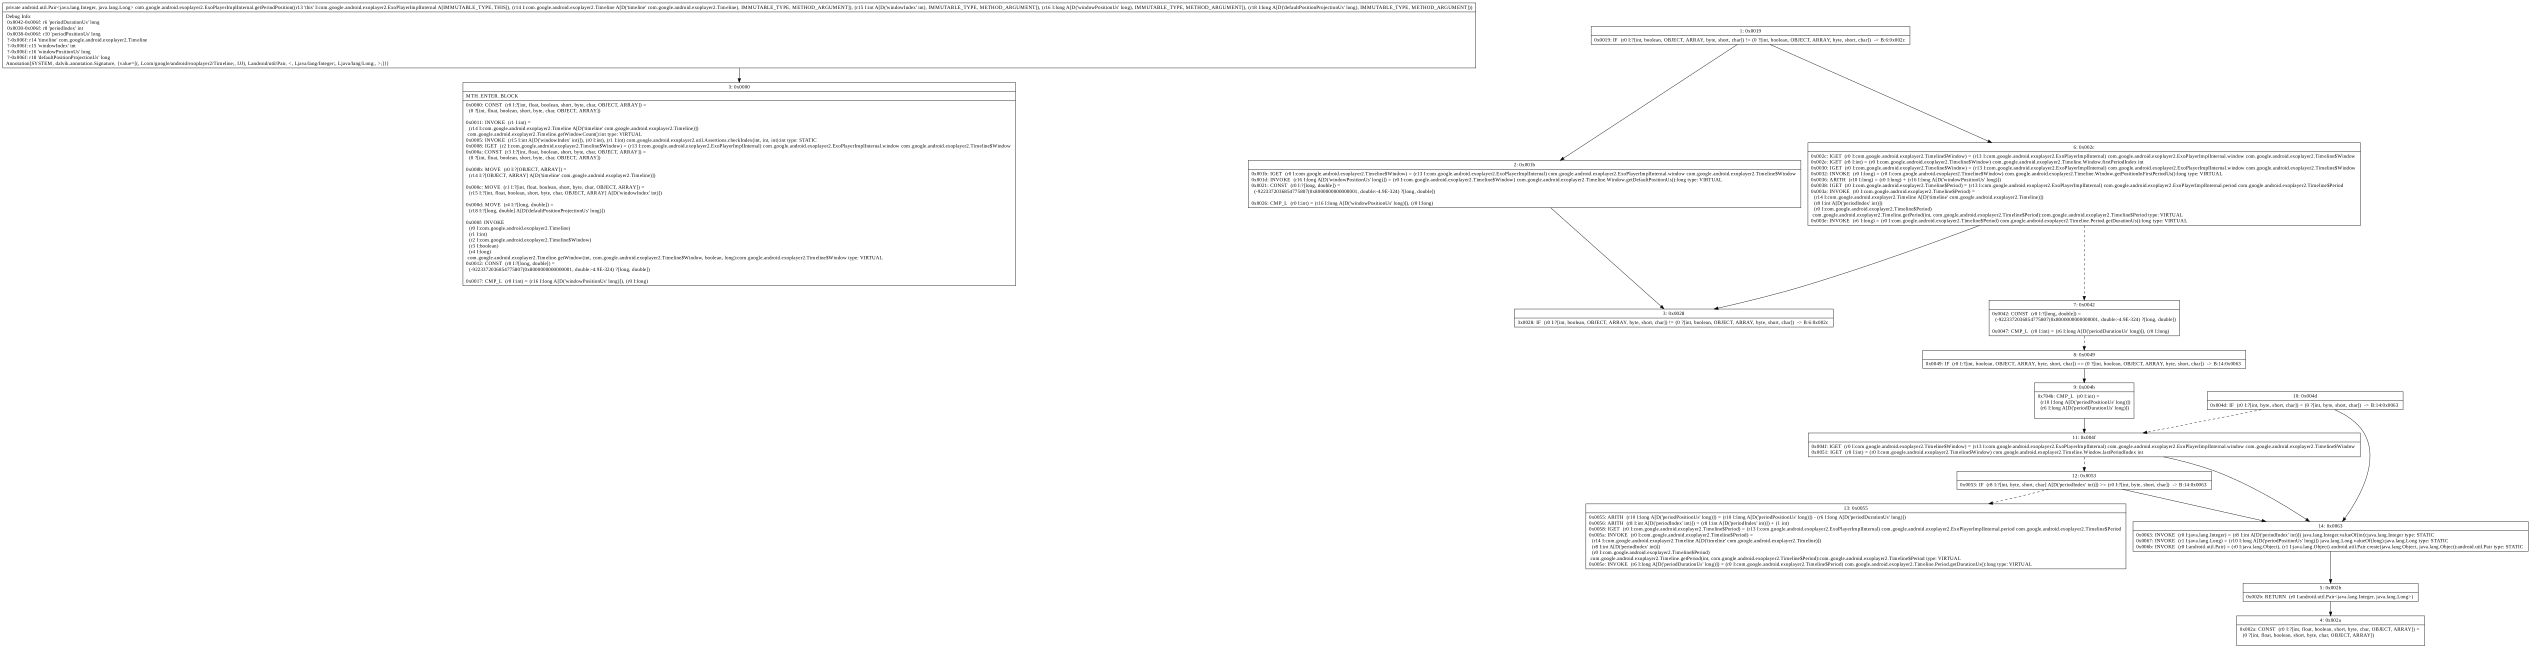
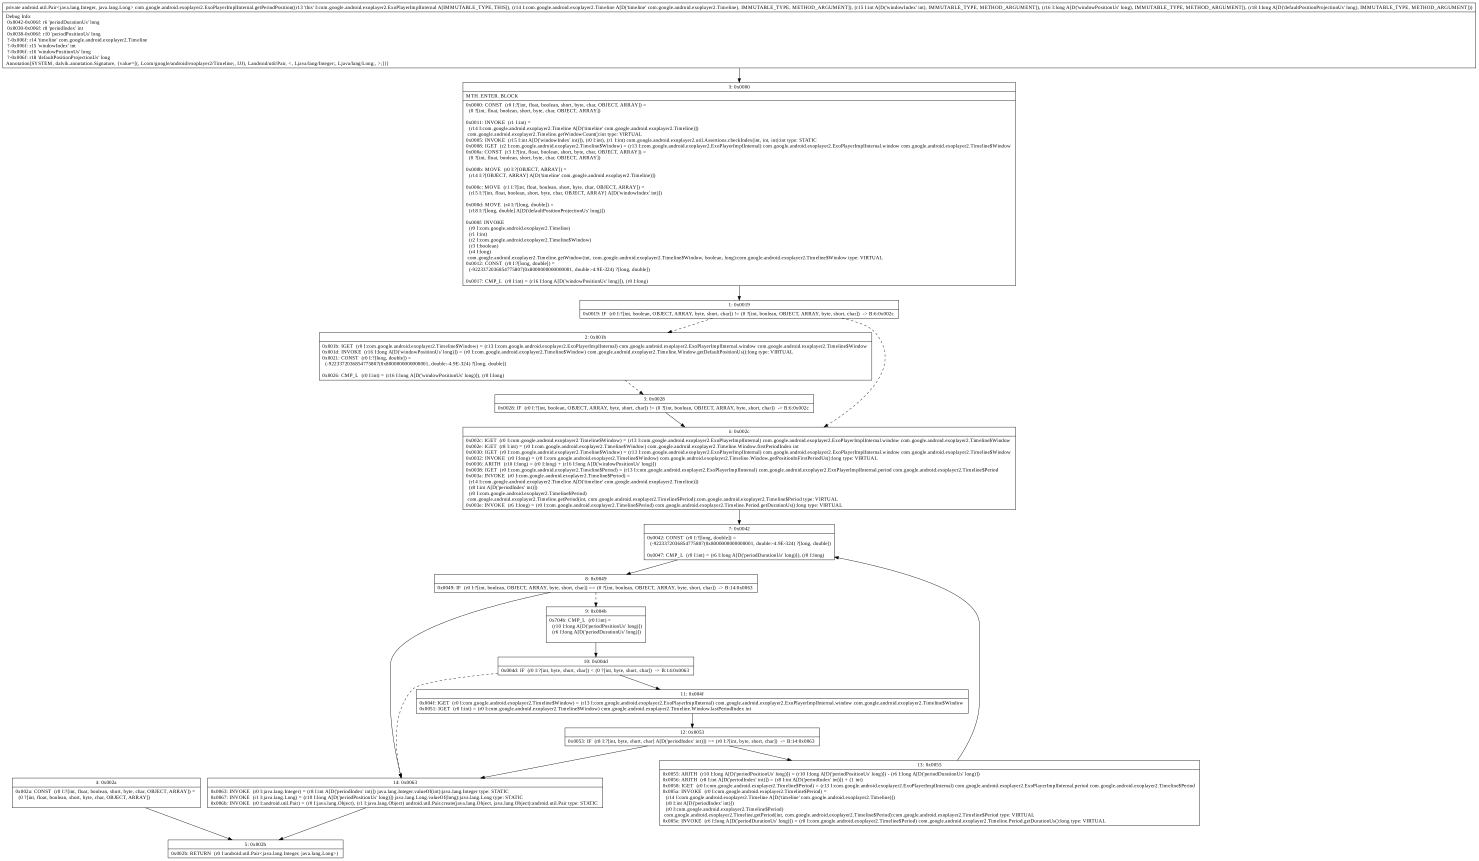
(1879, 93) -> (882, 371)
(1650, 101) -> (692, 325)
(1606, 257) -> (633, 386)
(2084, 261) -> (739, 515)
(1850, 271) -> (674, 419)
none -> (739, 291)
(2084, 341) -> (654, 567)
(2084, 374) -> (596, 598)
(2204, 421) -> (638, 682)
(2084, 424) -> (596, 648)
(2370, 459) -> (412, 690)
(2084, 462) -> (692, 719)
(2238, 481) -> (412, 638)
(2021, 496) -> (759, 753)
(2331, 607) -> (187, 823)
none -> (976, 614)
